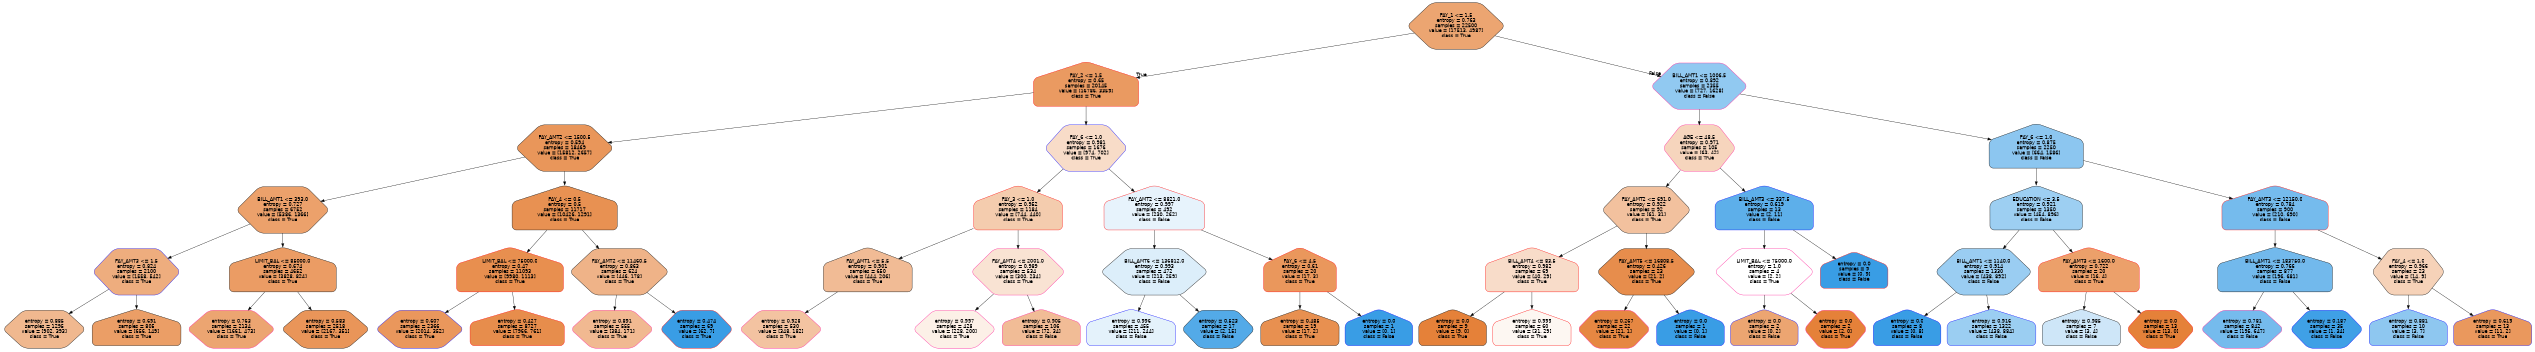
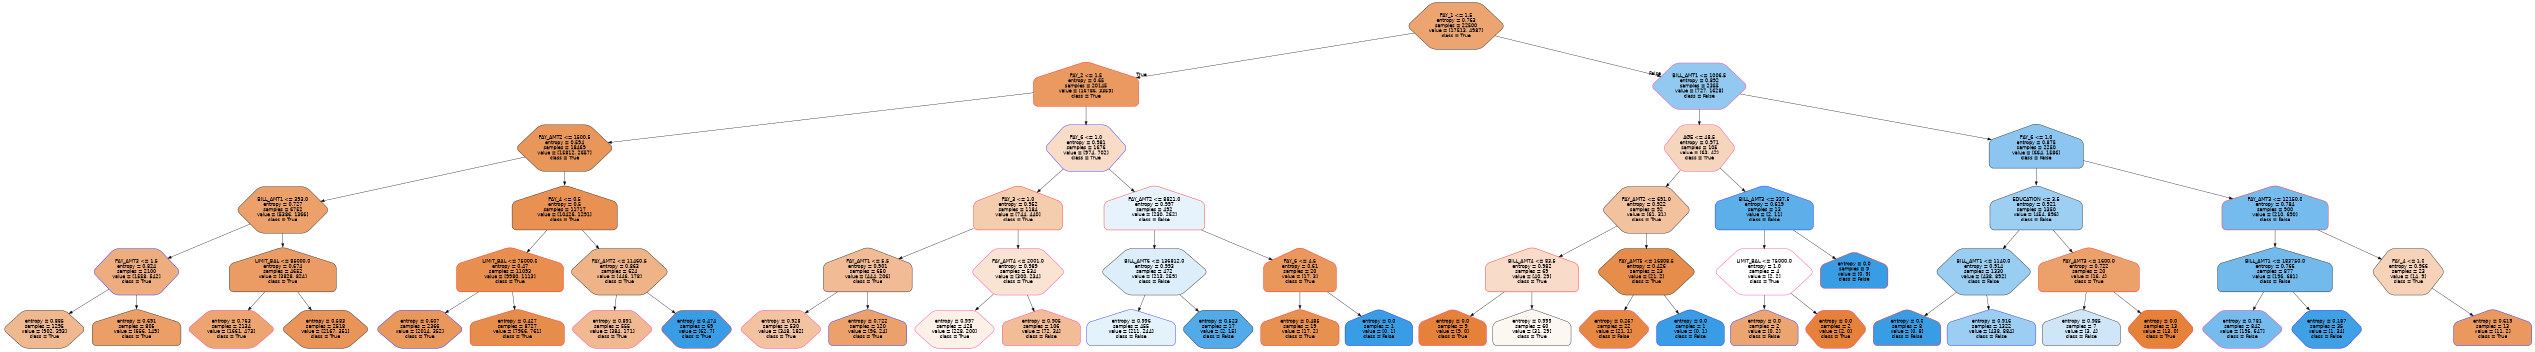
none -> (868, 329)
(1300, 329) -> (1300, 329)
(1453, 329) -> (1453, 329)
(1532, 329) -> (1532, 329)
(1614, 329) -> (1614, 329)
(1907, 329) -> (1907, 329)
(2408, 329) -> none
